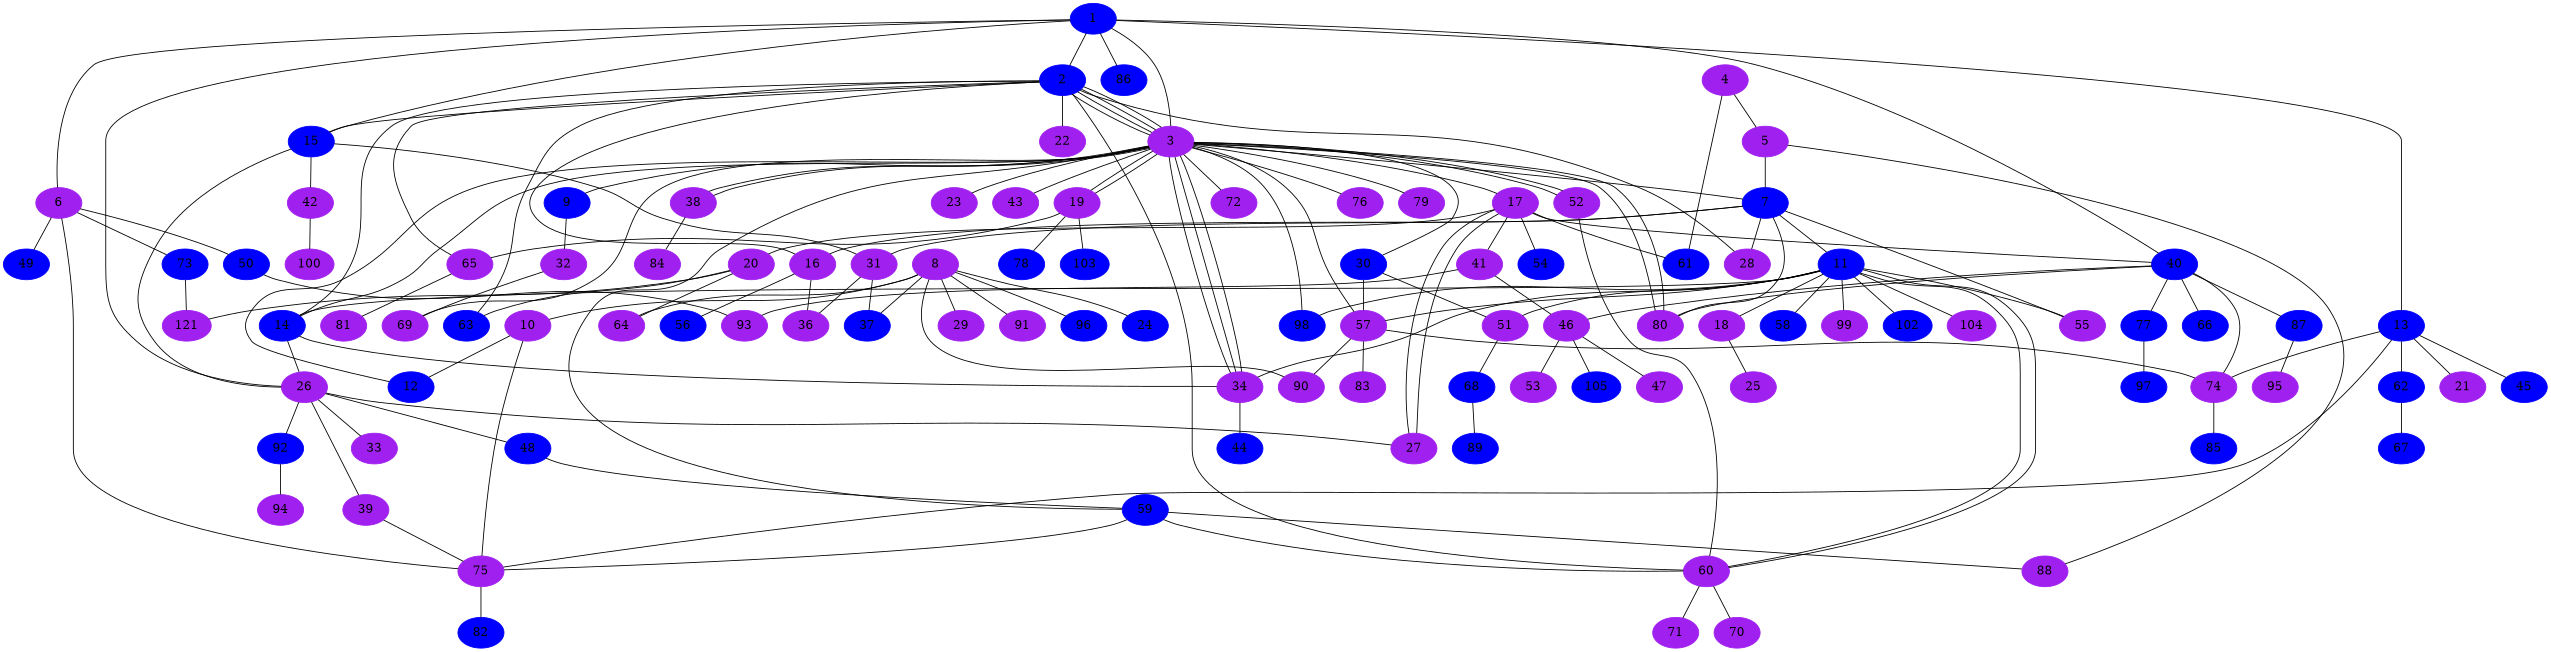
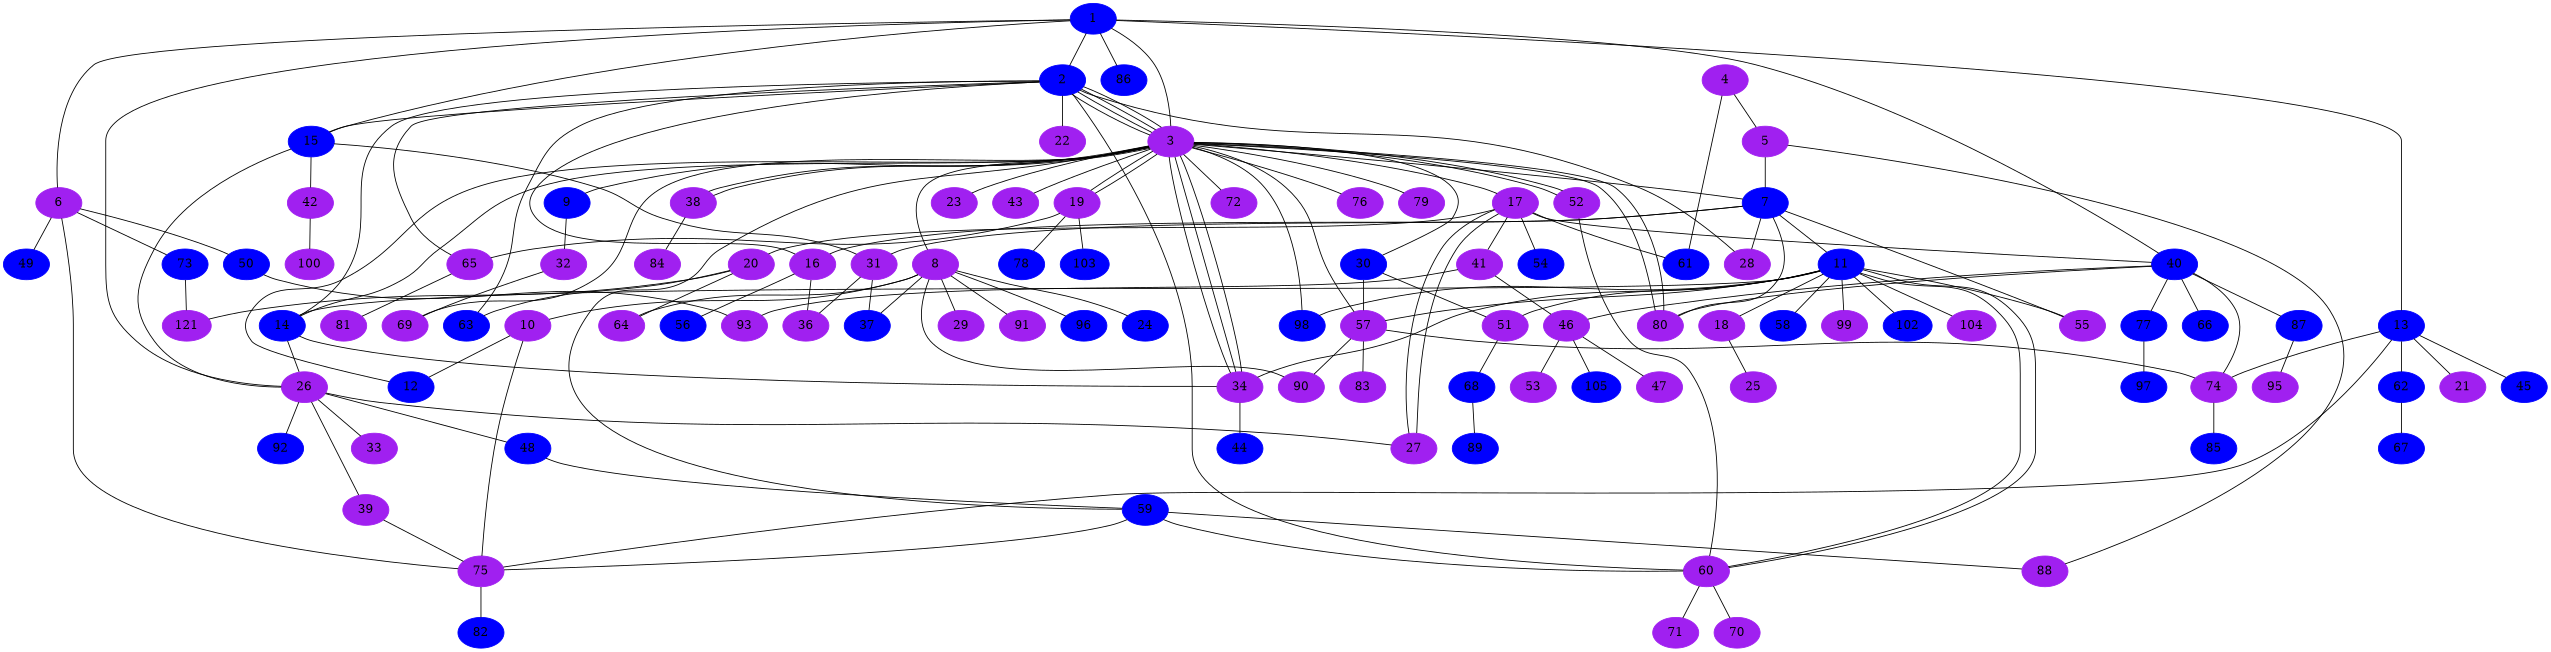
none -> (1001, 164)
(281, 510) -> none
